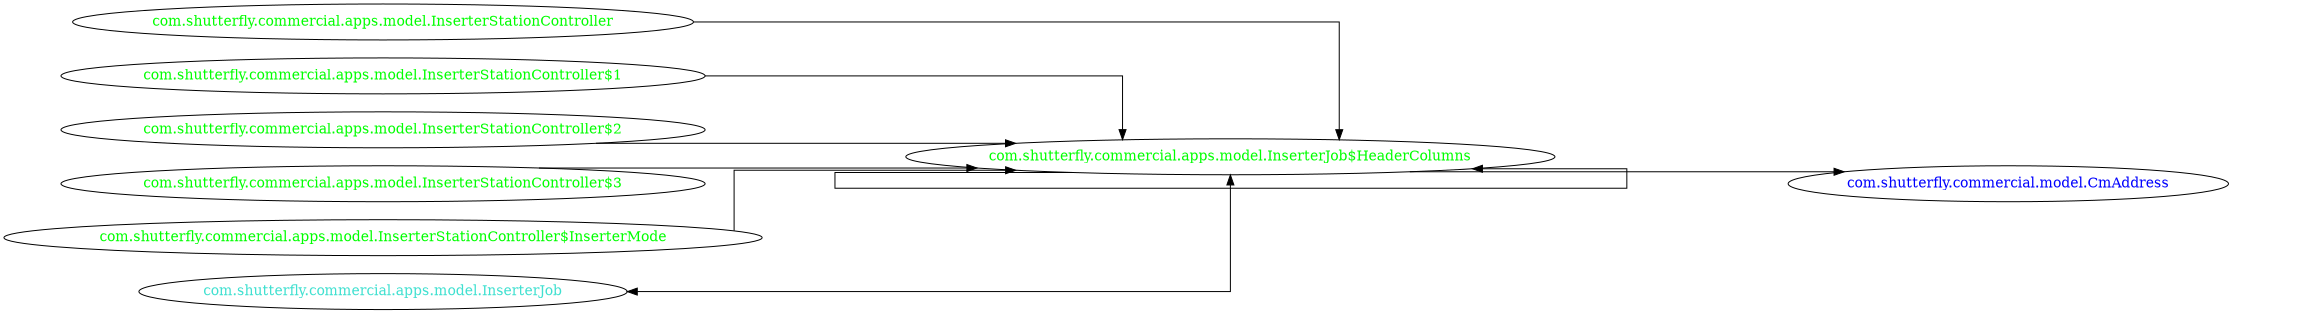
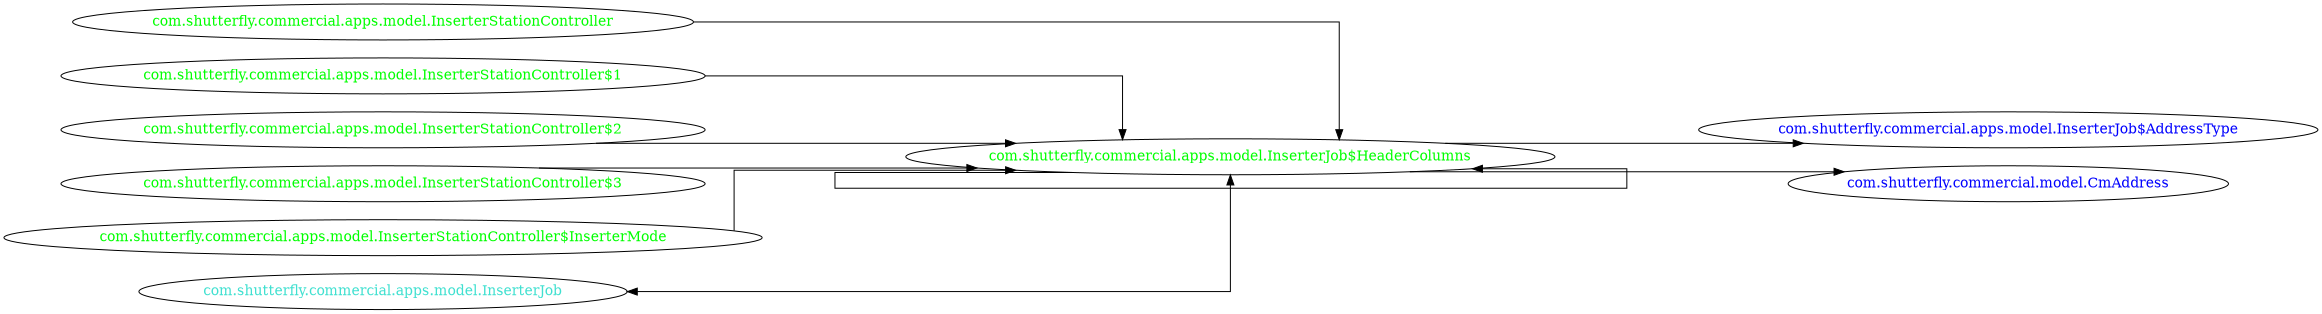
none -> (2008, 130)
